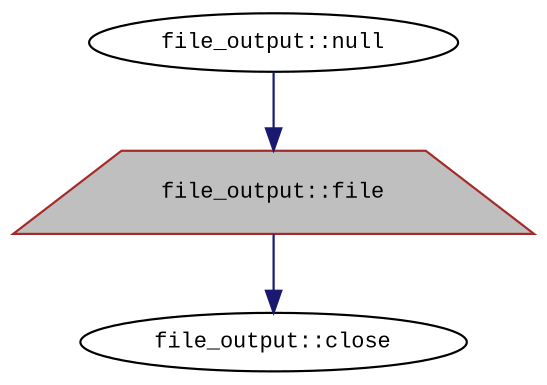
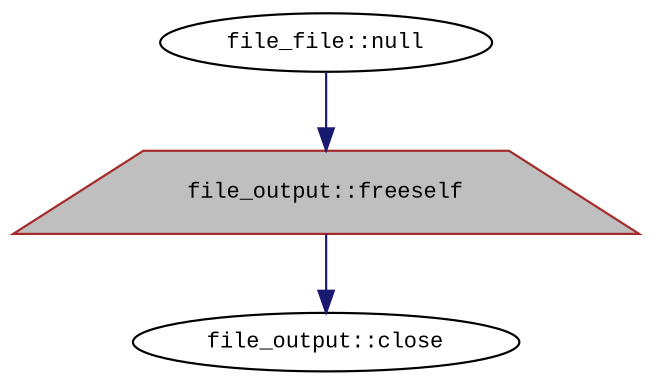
(274, 43) -> (326, 43)
(274, 192) -> (326, 192)
